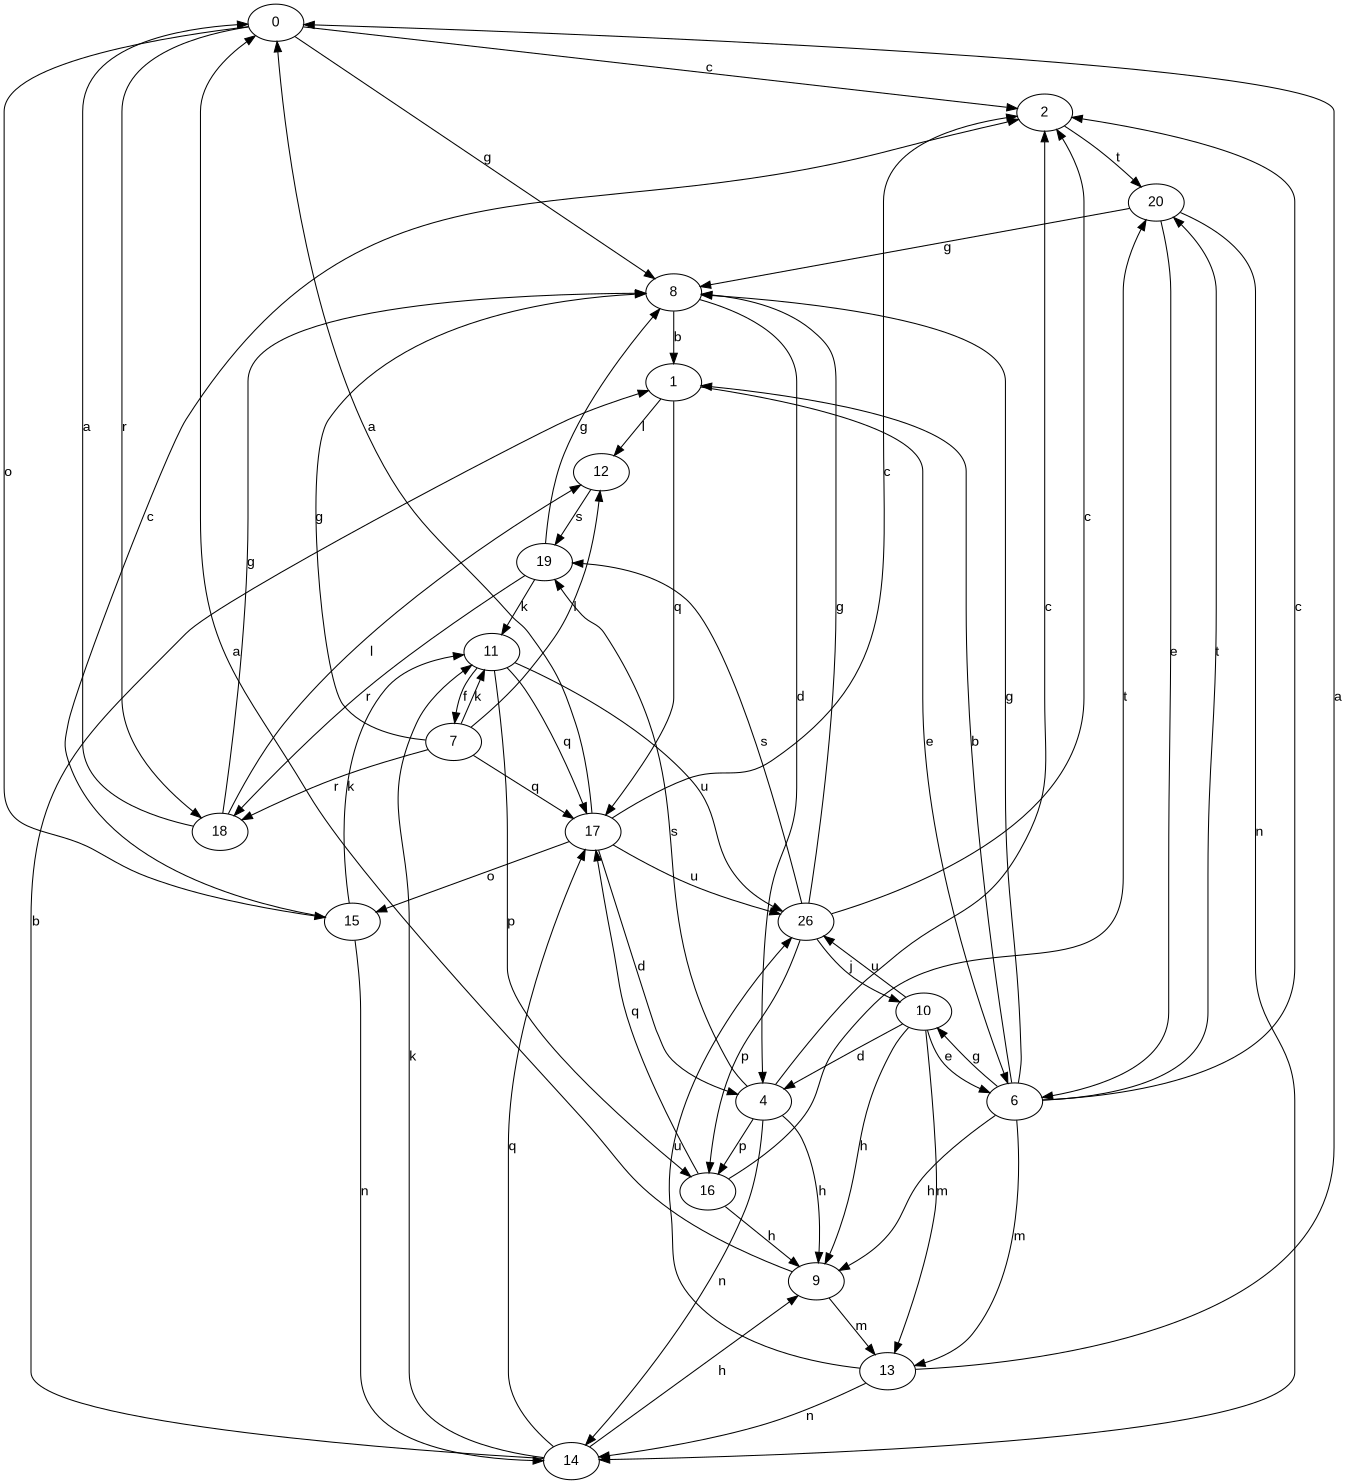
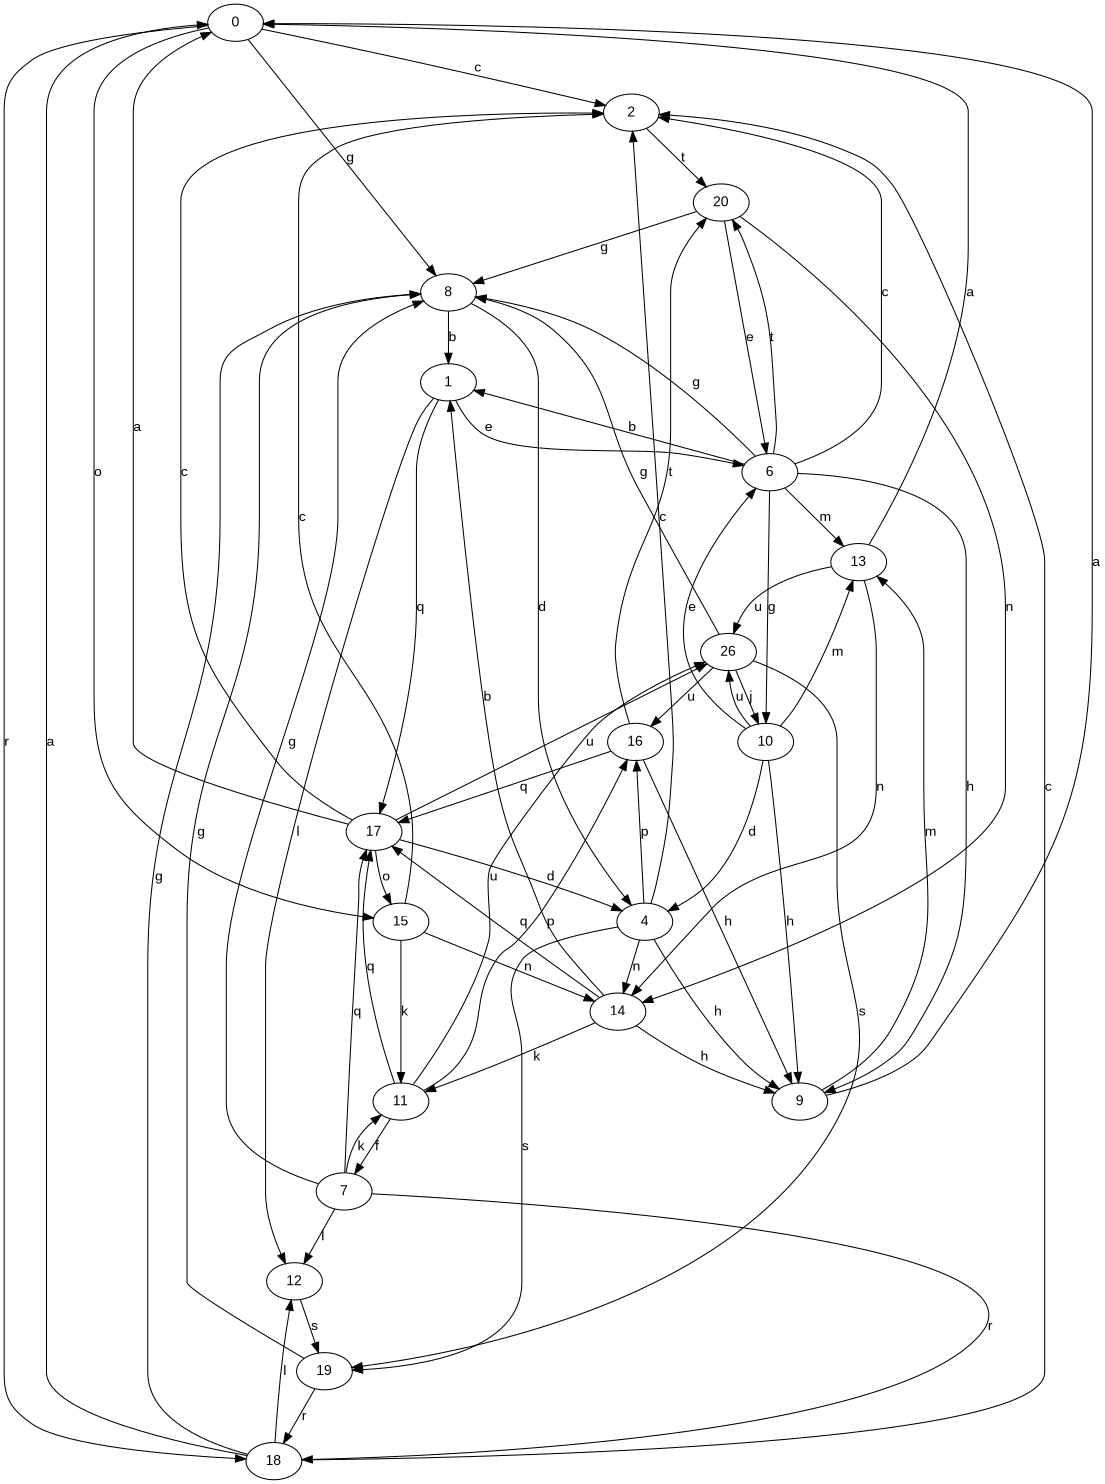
(1084, 593) -> (1045, 1023)
(521, 603) -> none
(745, 1057) -> (691, 697)
